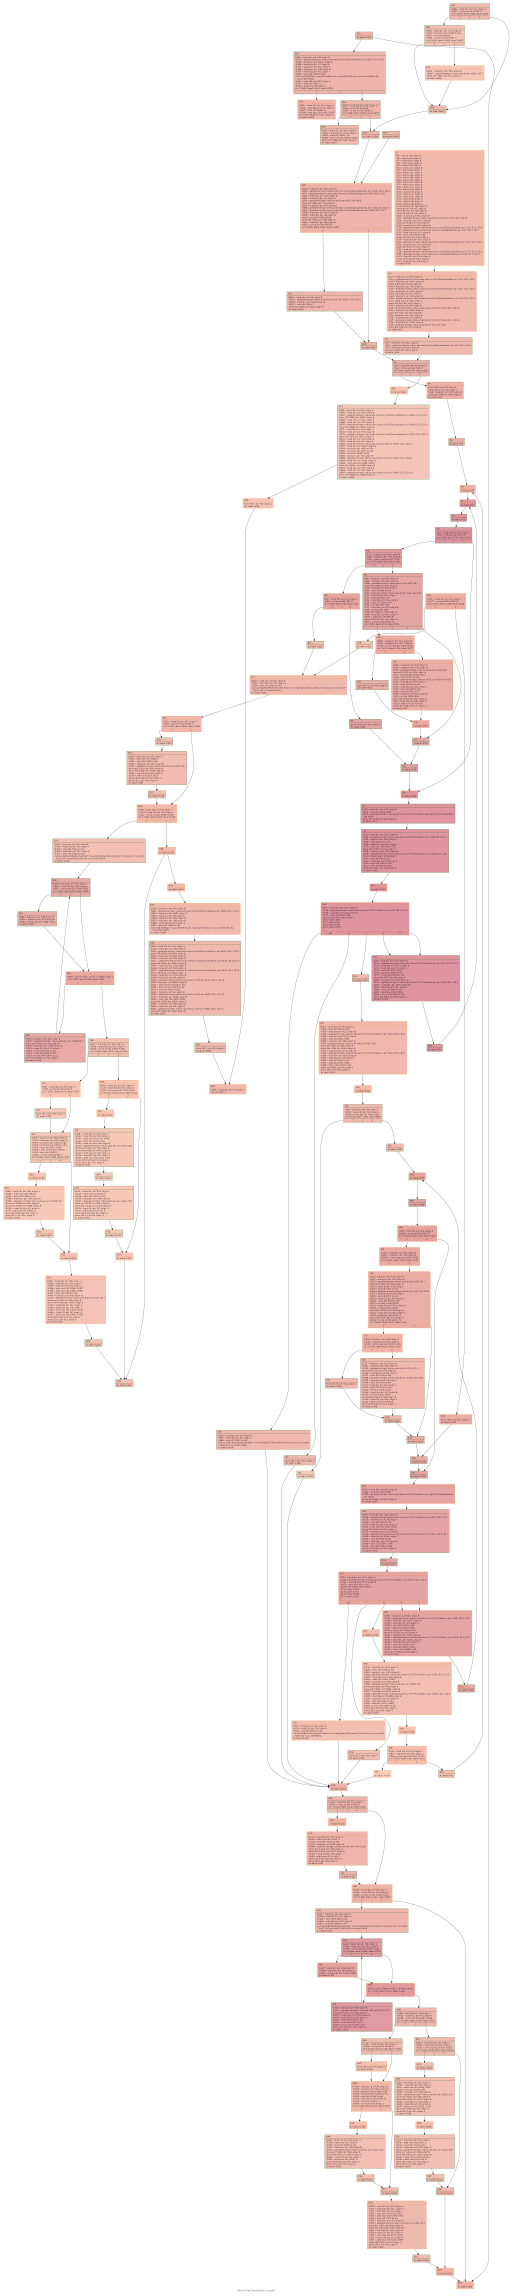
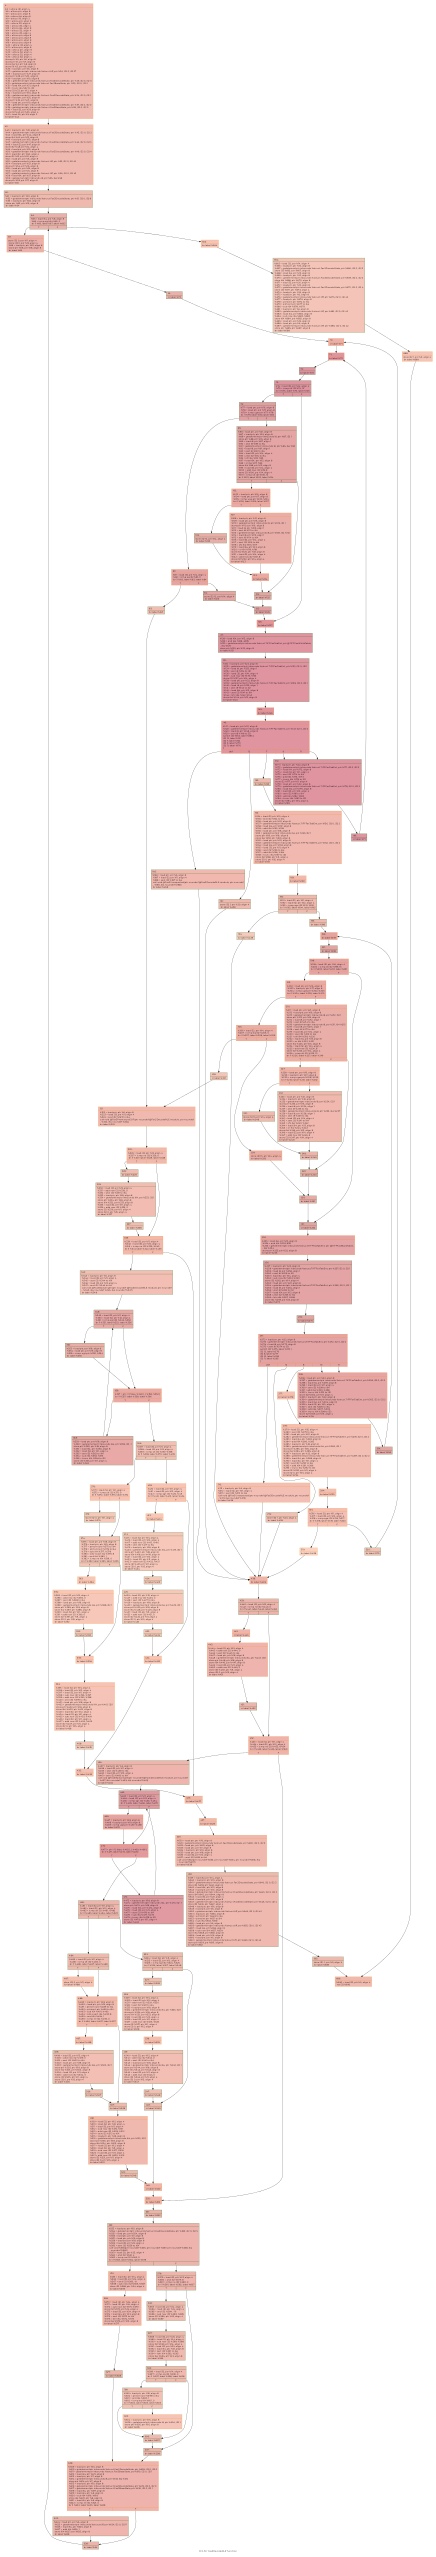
none -> (269, 1006)
(489, 1111) -> (153, 2206)
(144, 1116) -> (133, 1789)
(124, 1383) -> (85, 1773)
none -> (122, 2311)
none -> (166, 2346)
